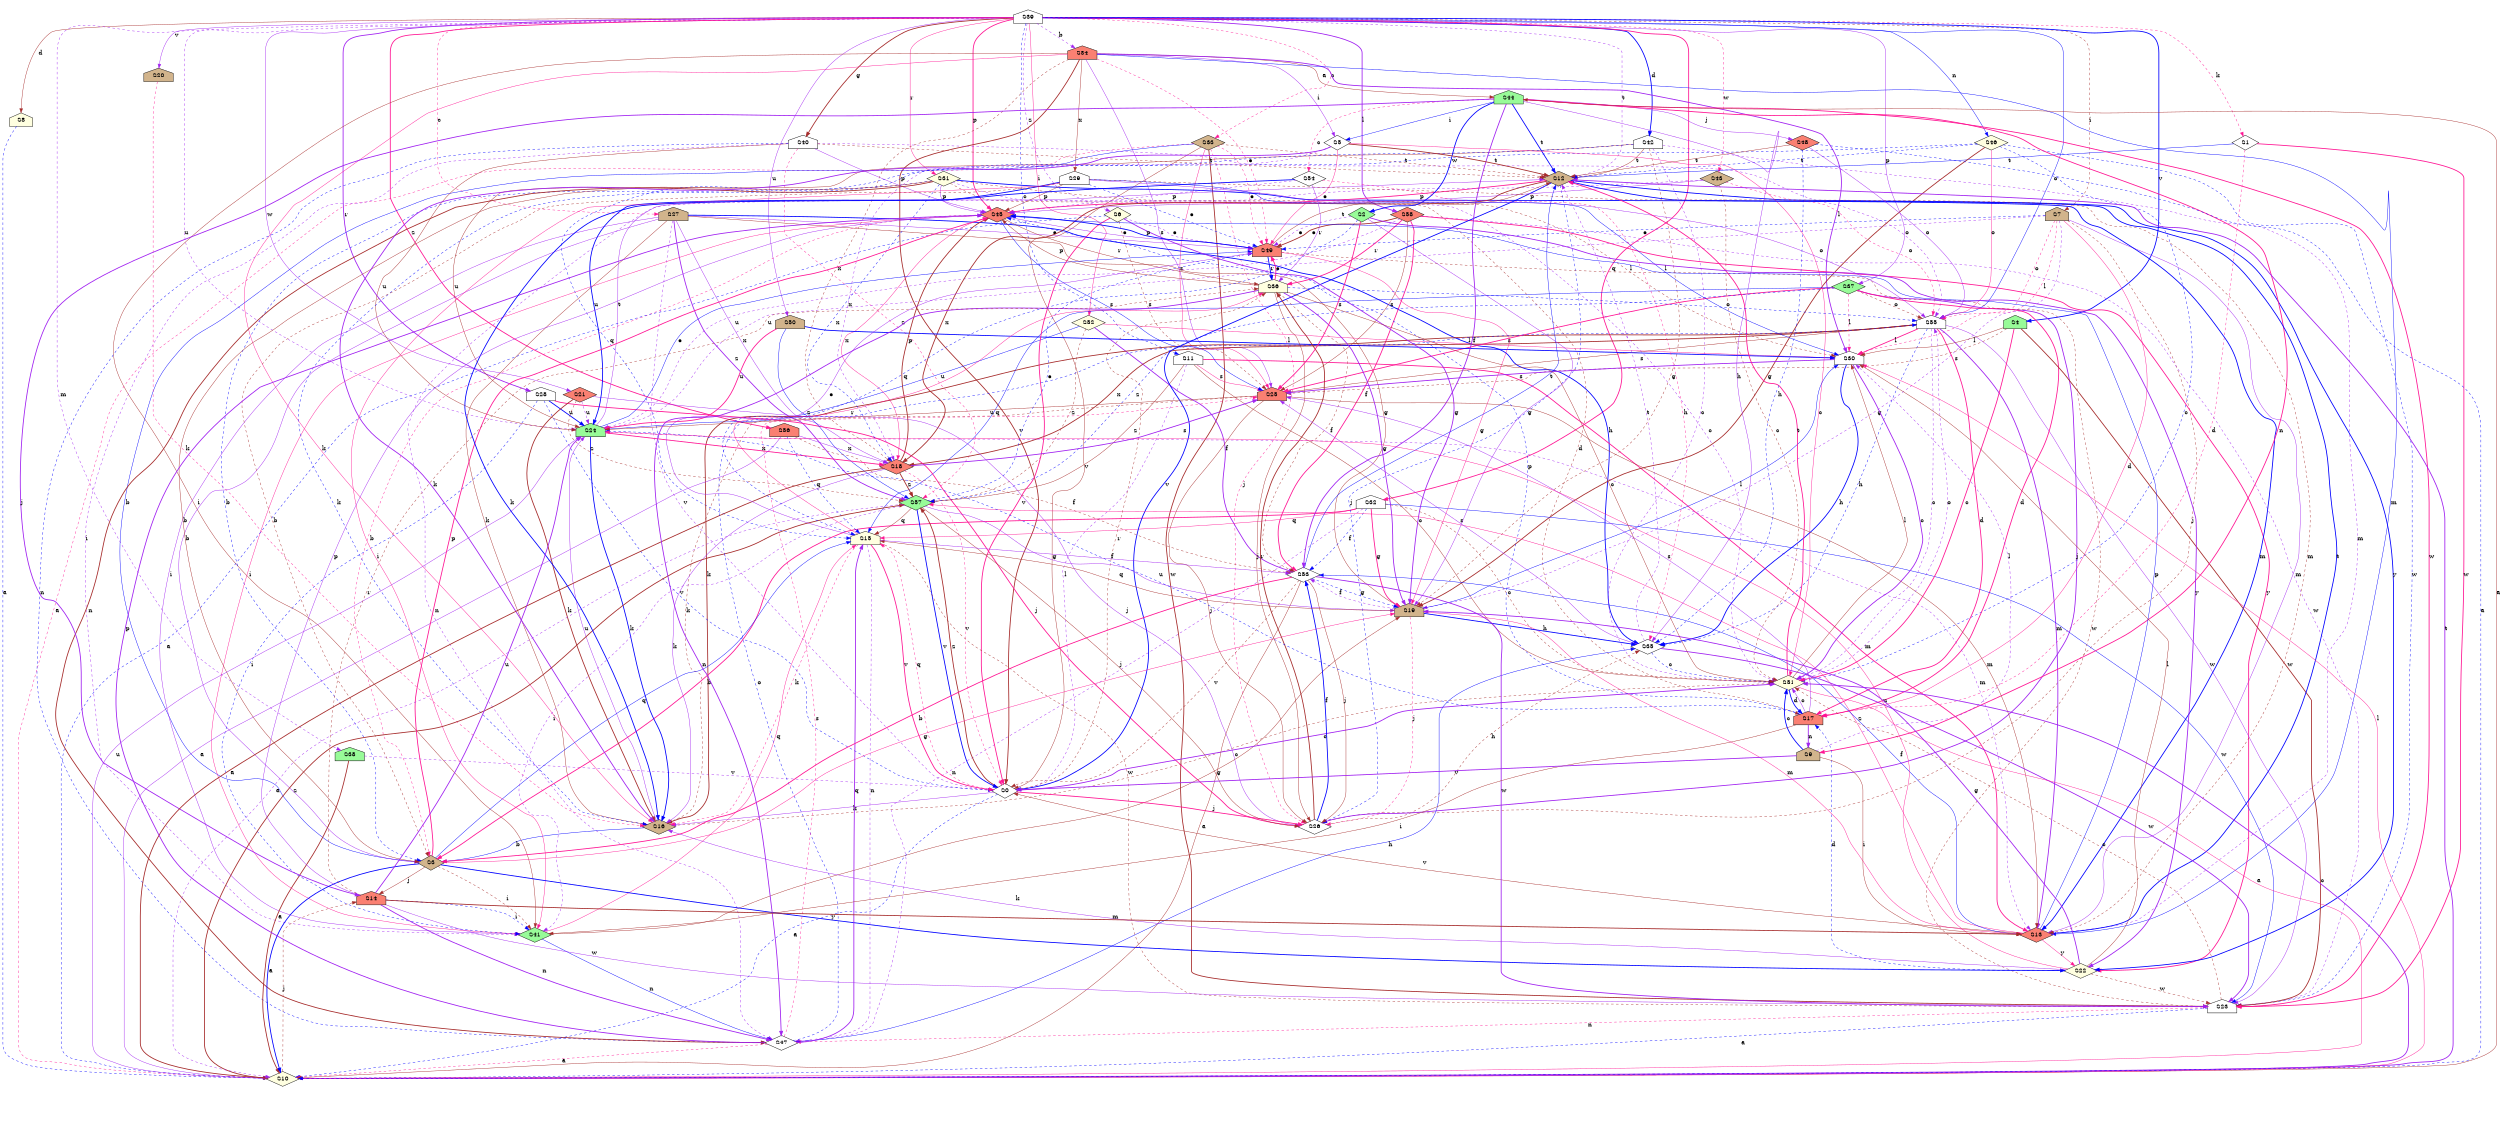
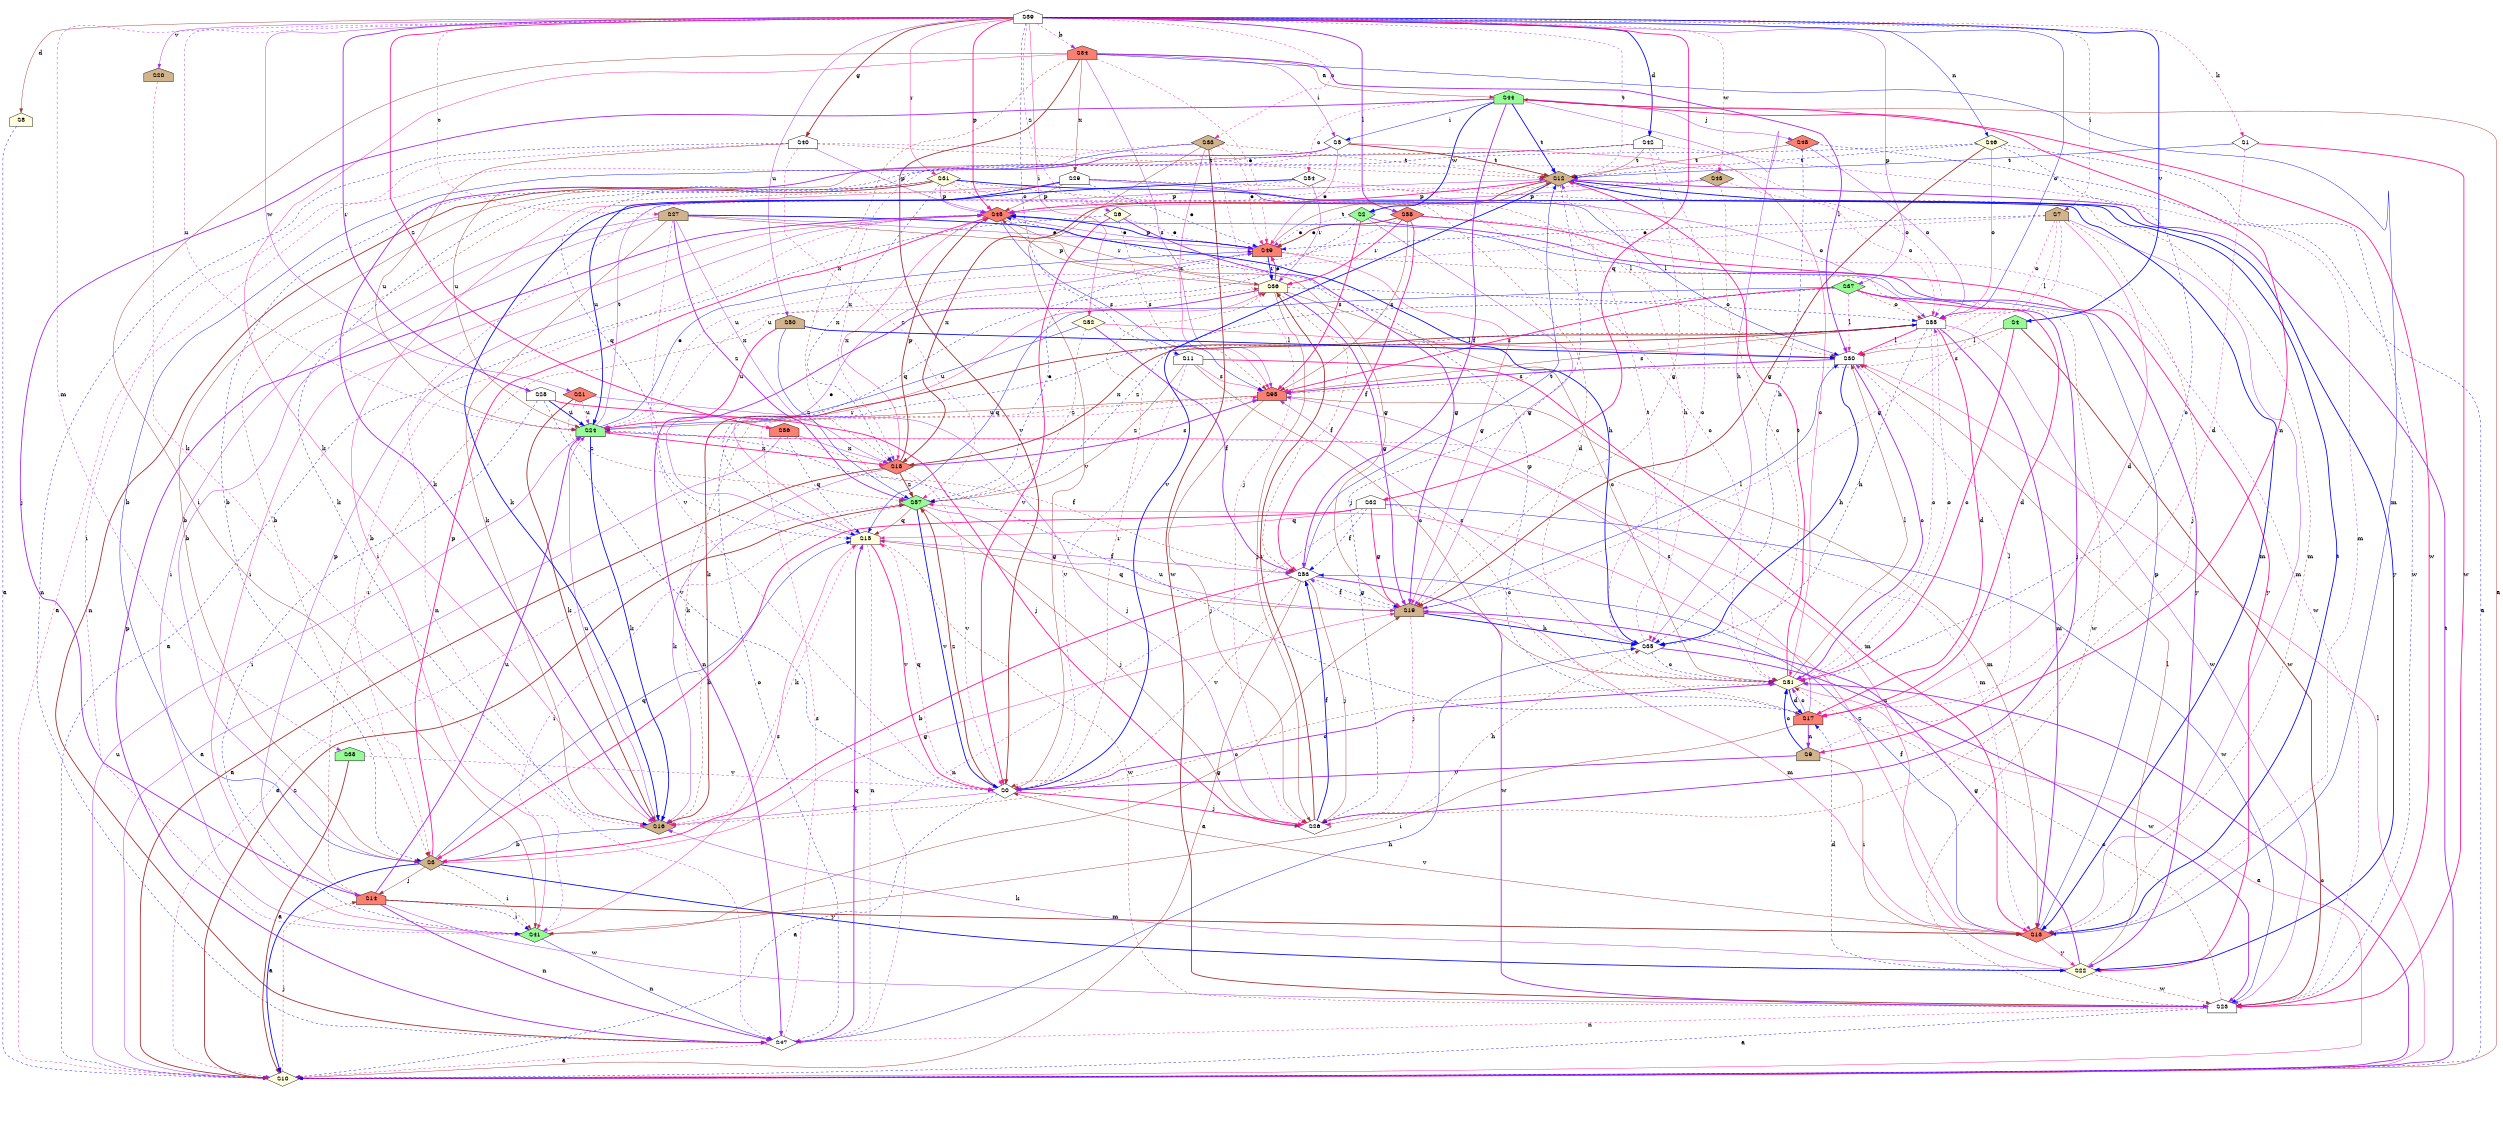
(1272, 395) -> (1272, 395)
(1066, 575) -> (1066, 575)
(779, 737) -> (779, 737)
